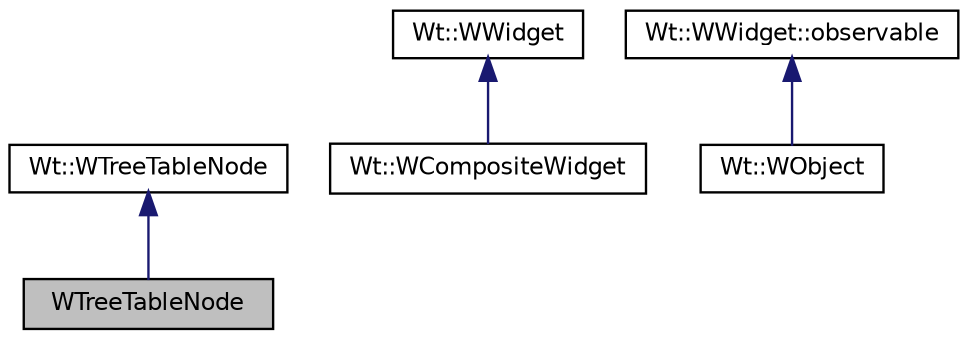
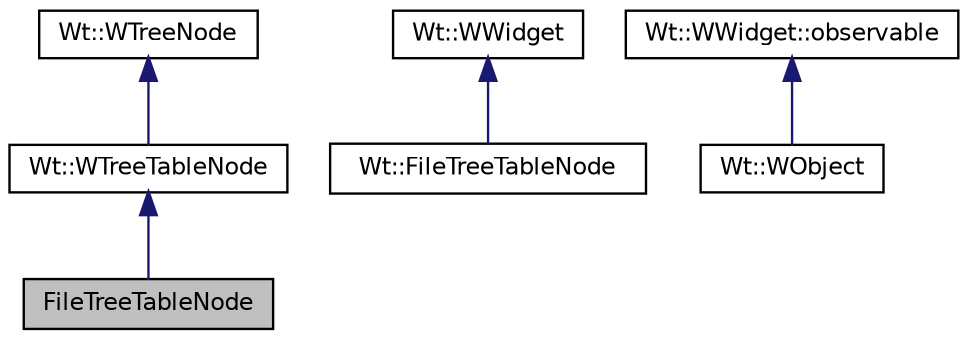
none -> (148, 34)
(488, 169) -> (488, 169)
(148, 304) -> (148, 304)
